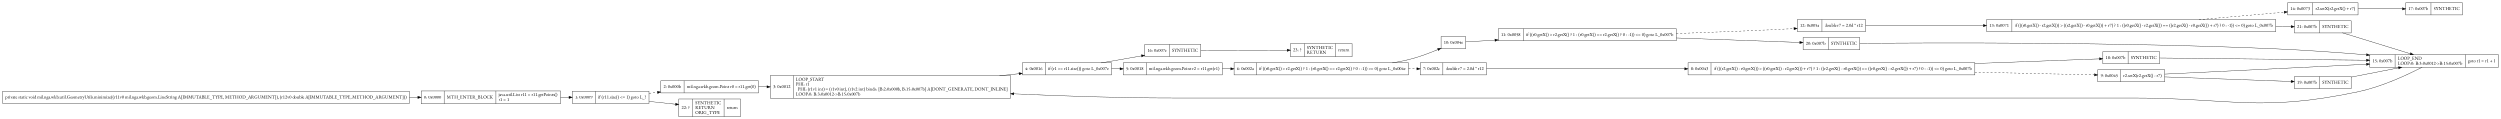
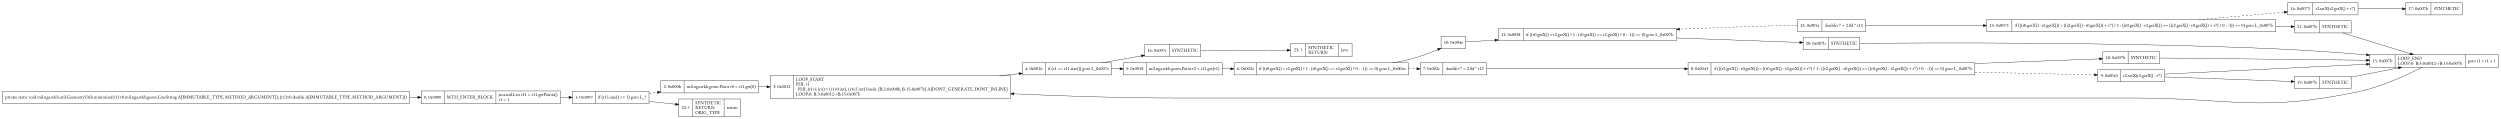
(1735, 31) -> (1738, 27)
(1344, 50) -> (1345, 50)
